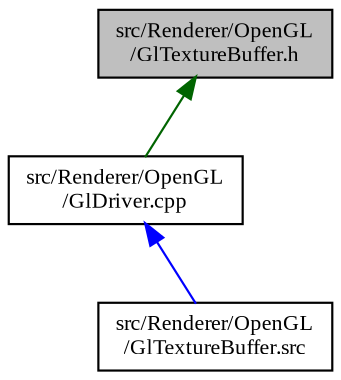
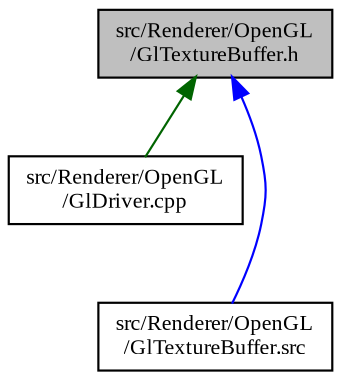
(176, 273) -> (265, 201)
